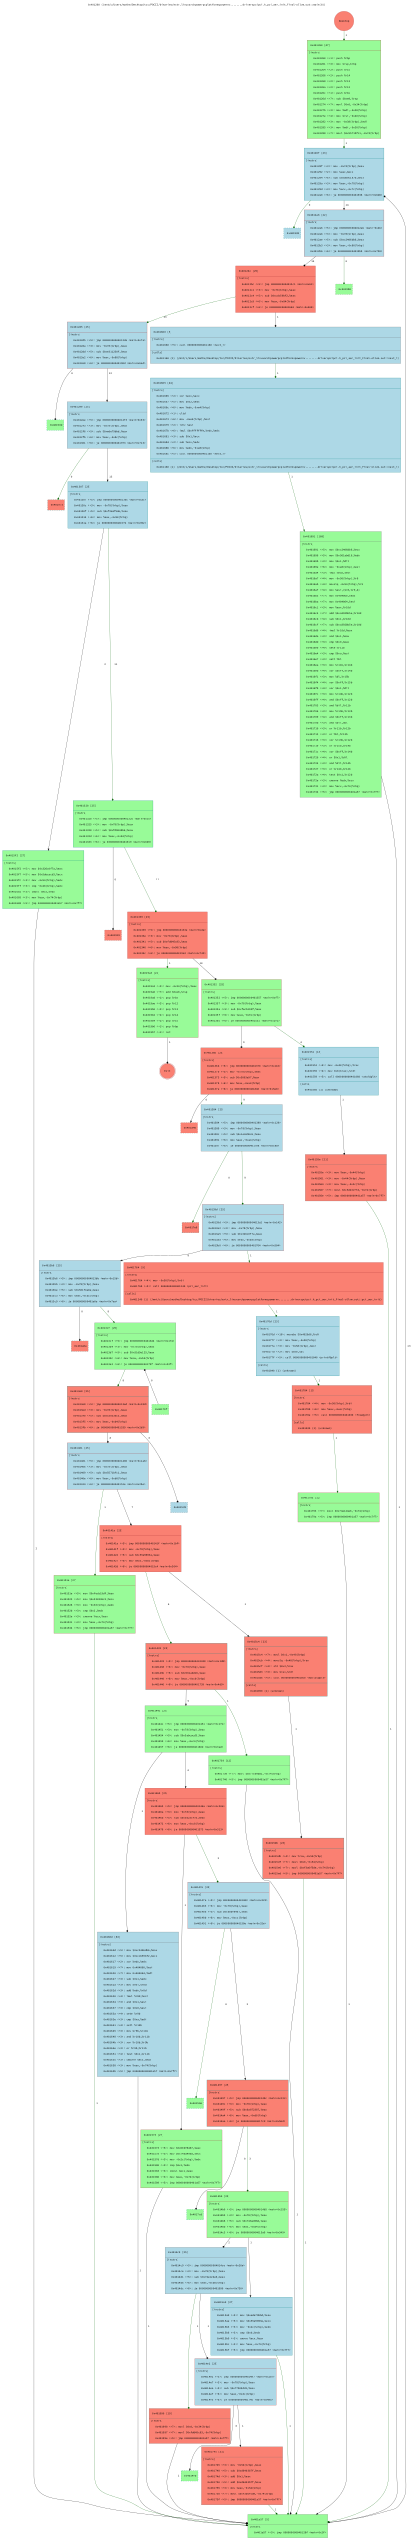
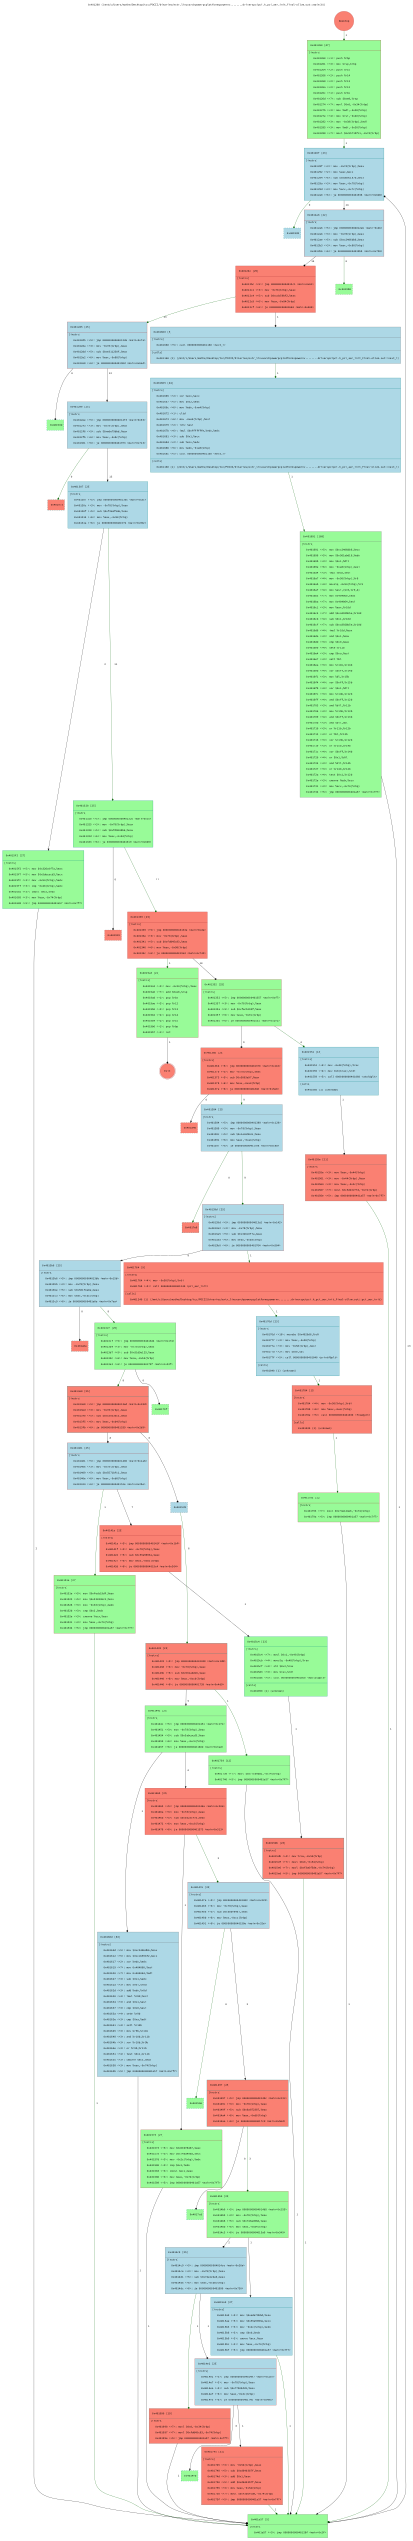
(152, 1387) -> (148, 1384)
(156, 1607) -> (187, 1577)
(286, 1666) -> (286, 1666)
